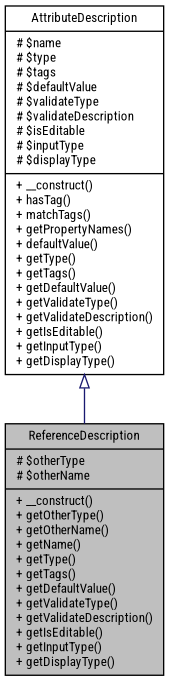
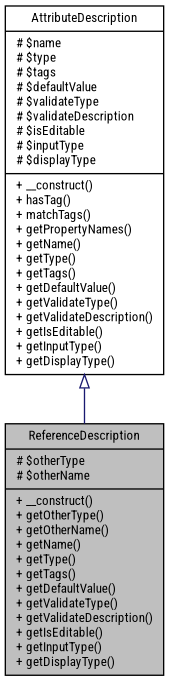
(57, 244) -> (49, 244)
